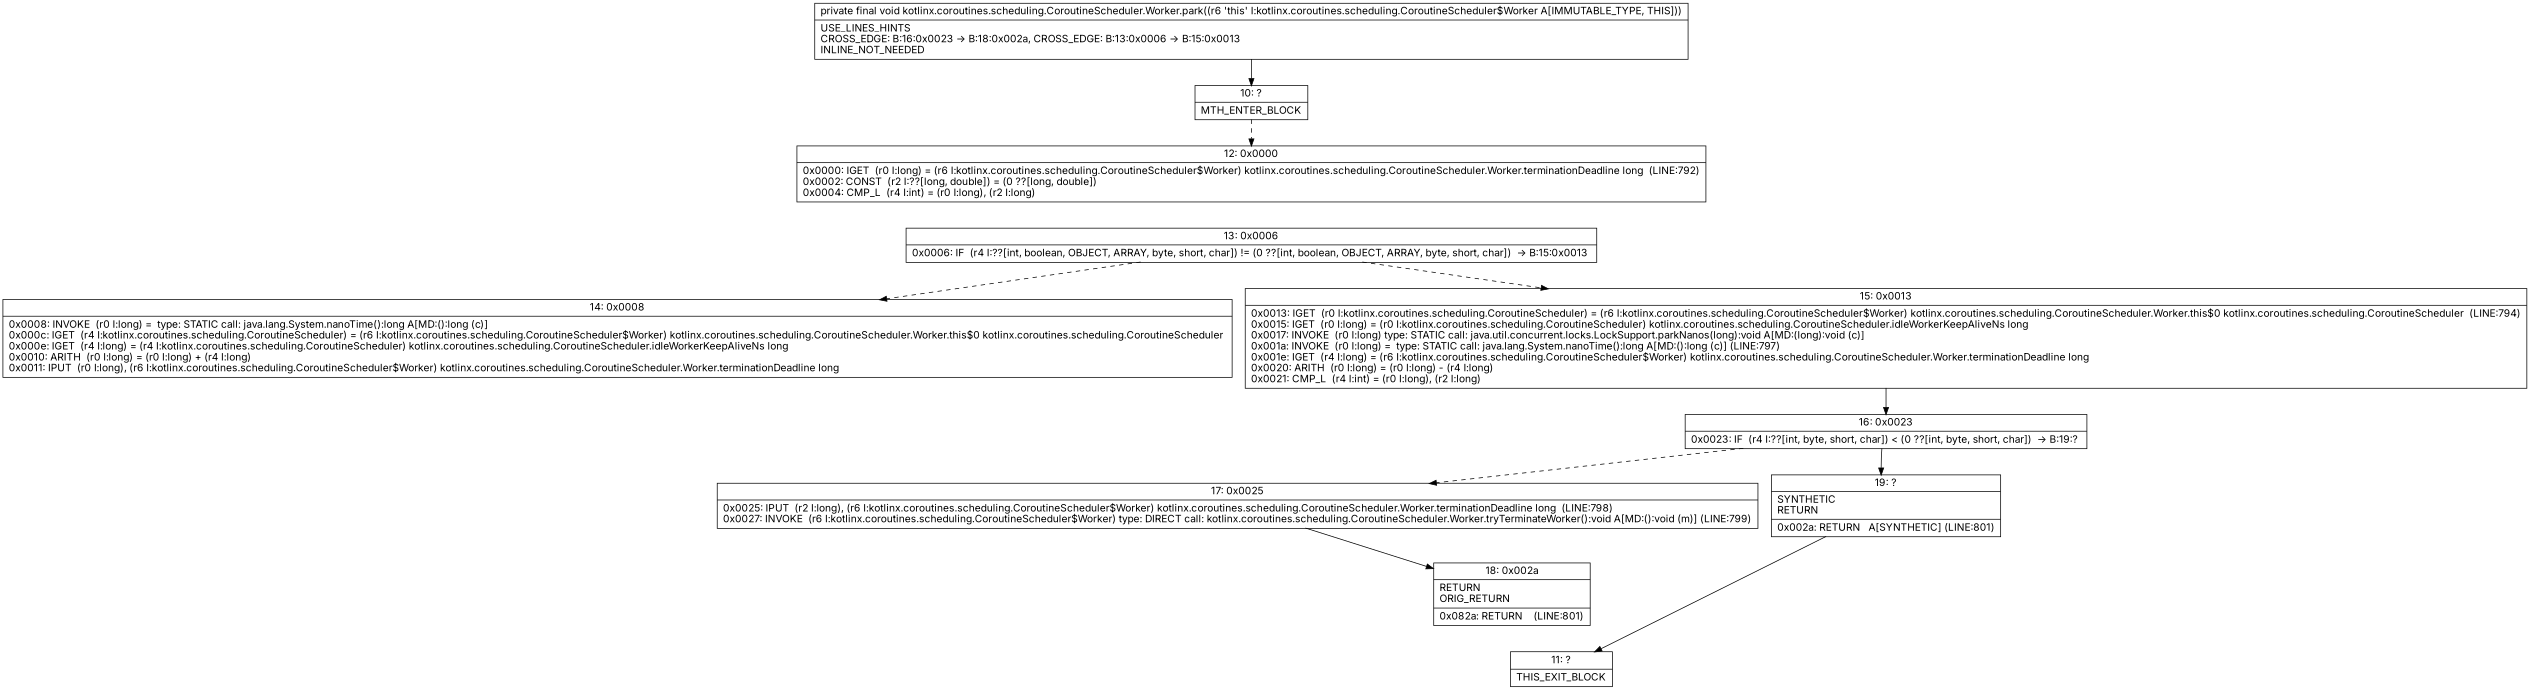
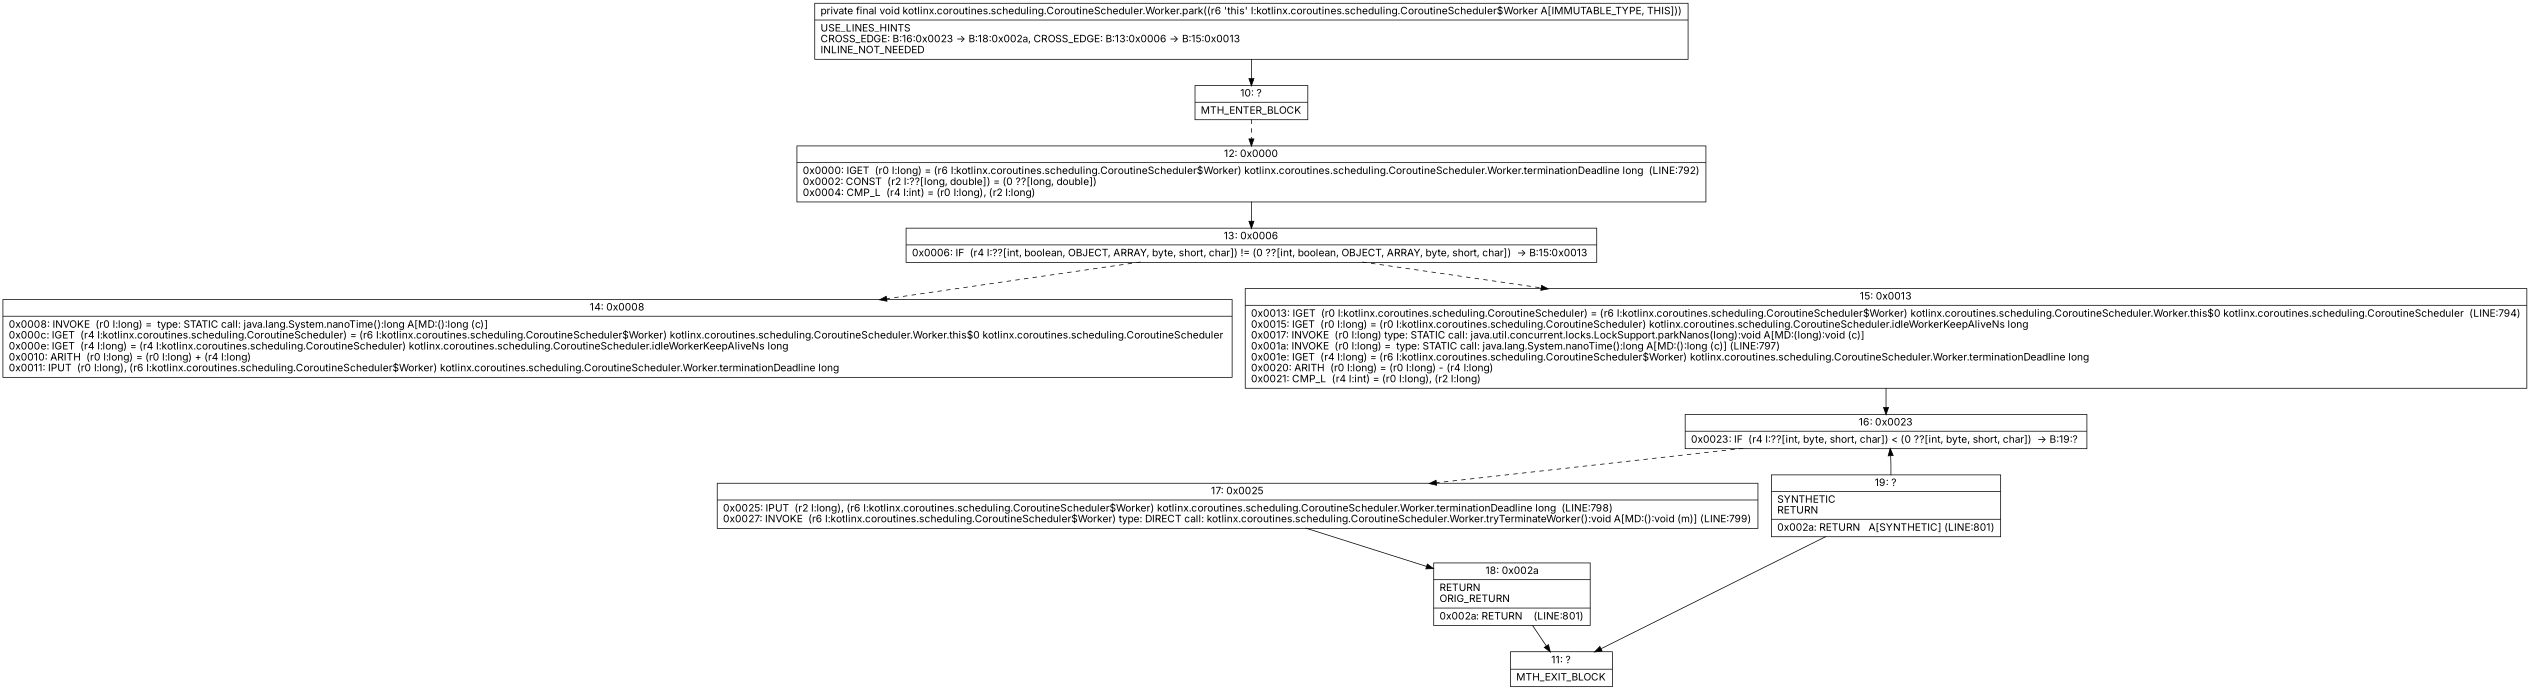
none -> (1251, 211)
(1881, 458) -> (1891, 466)
(1512, 616) -> (1512, 616)
none -> (1539, 636)
(1561, 678) -> (1561, 678)
